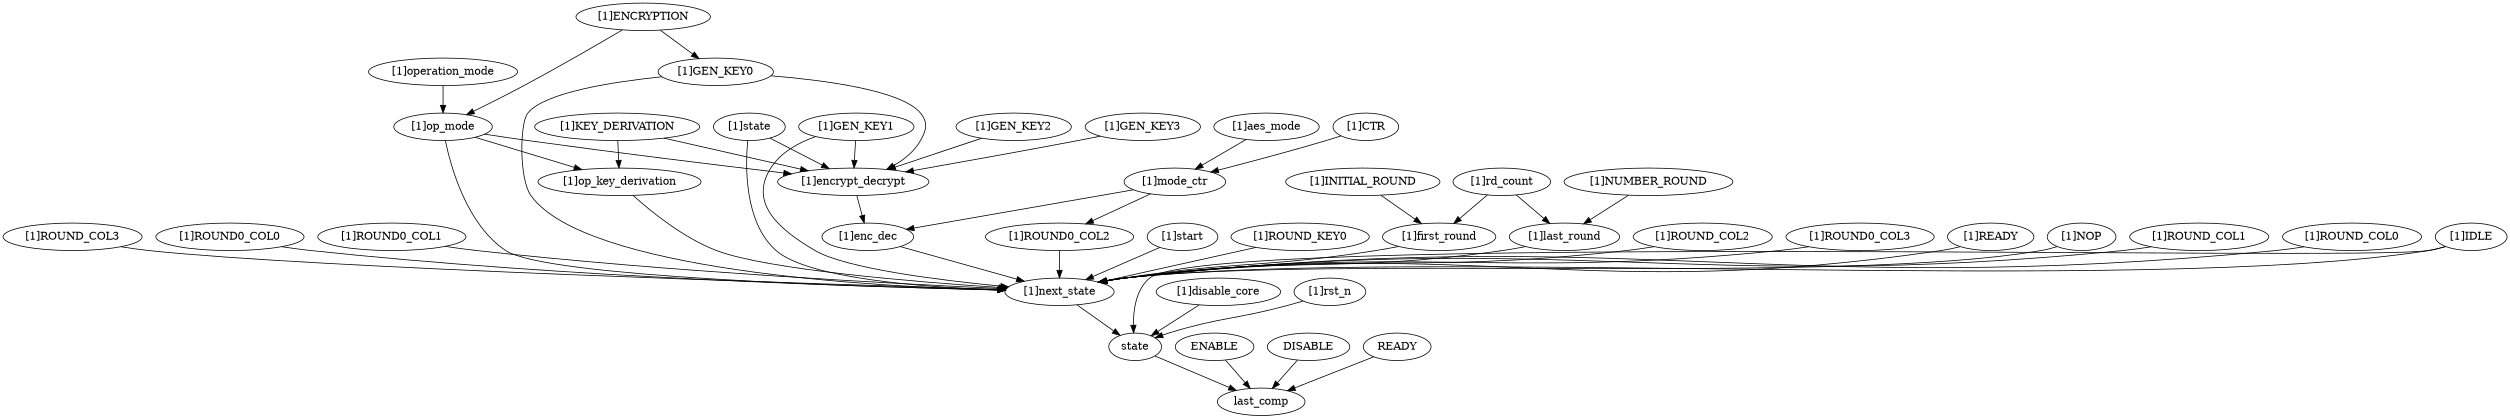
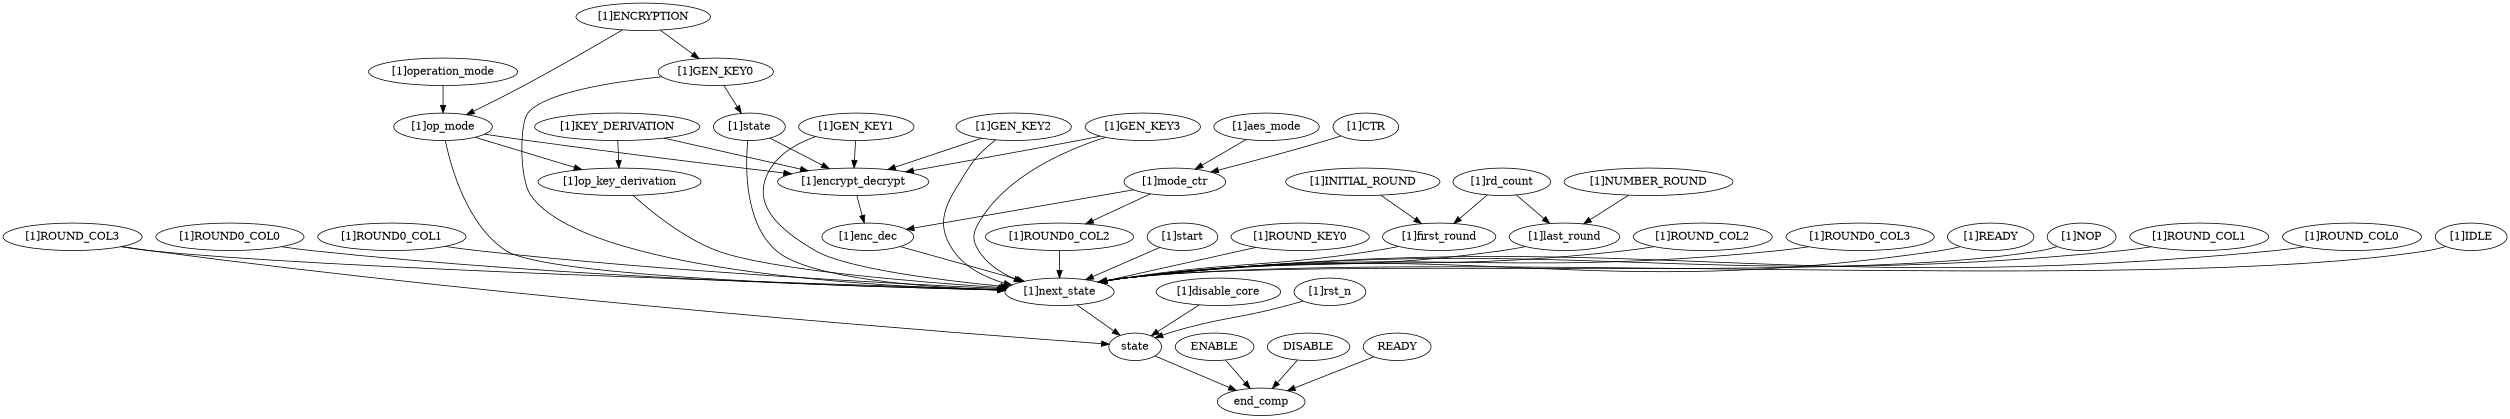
(881, 93) -> (731, 96)
none -> (1004, 192)
none -> (945, 214)
(1839, 252) -> (611, 302)
(1261, 402) -> (1261, 402)
